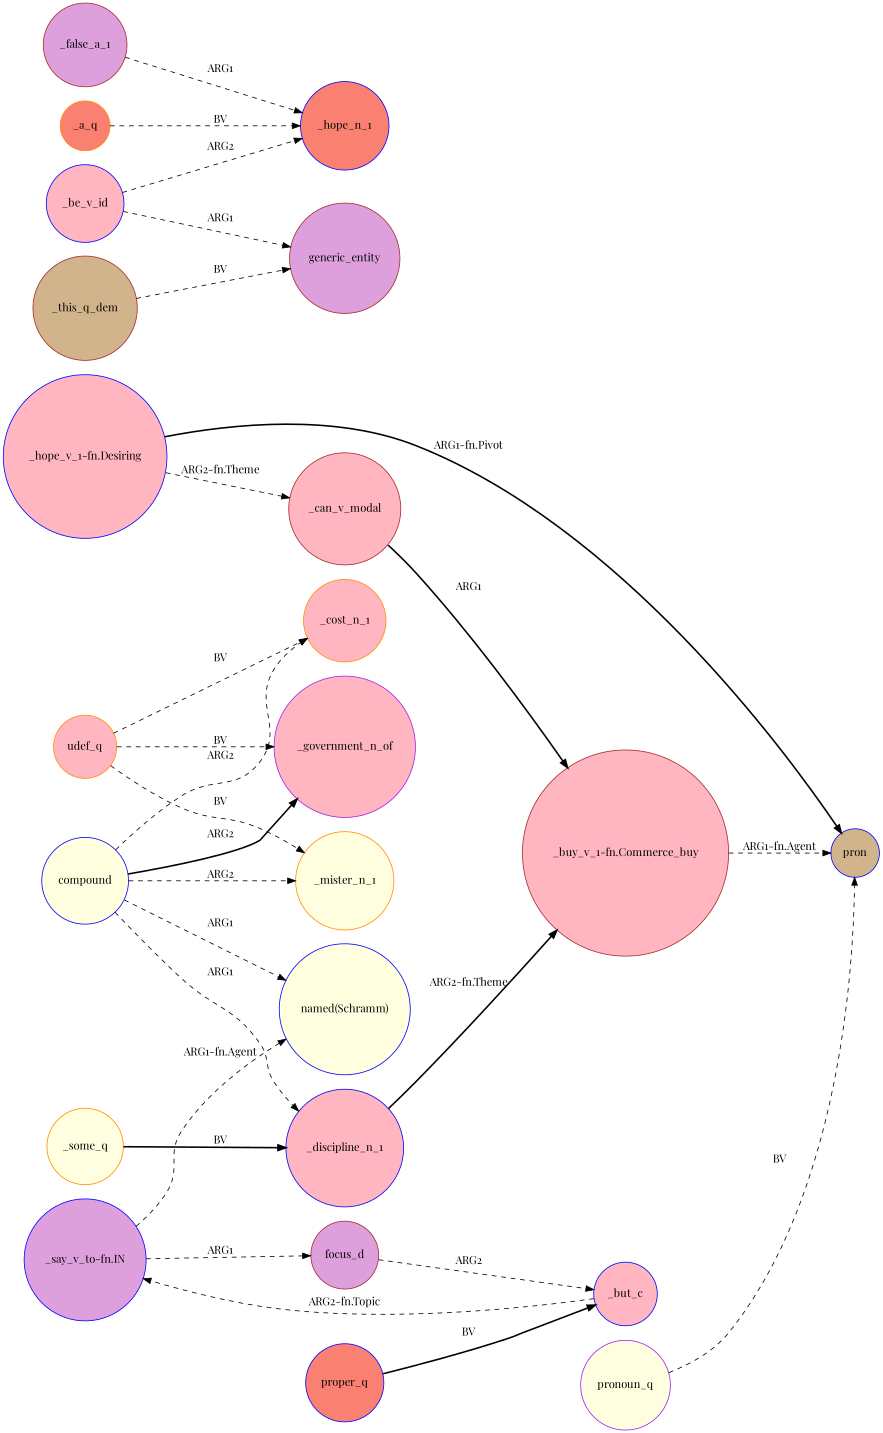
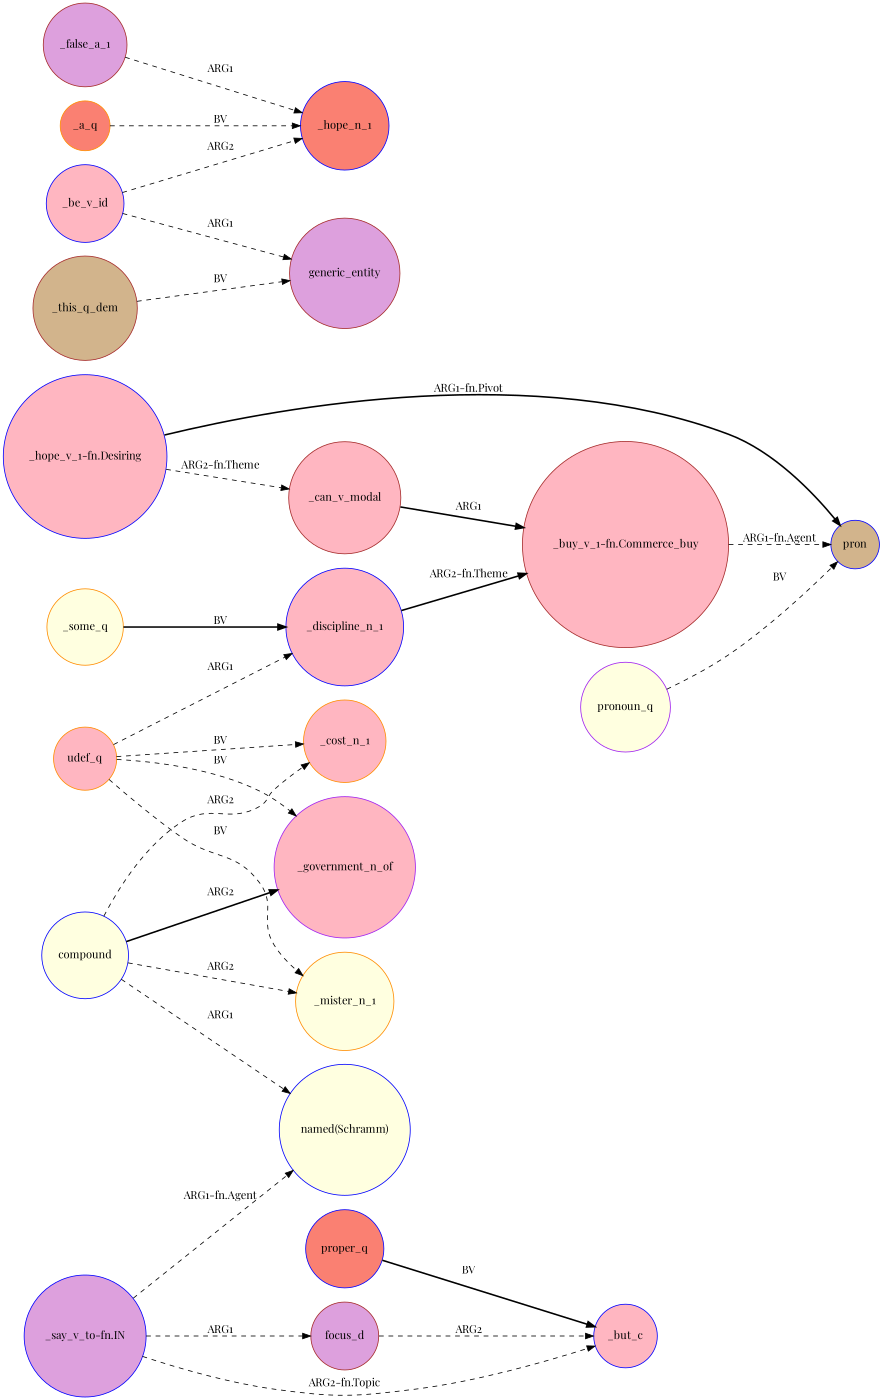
(214, 1002) -> (199, 701)
(371, 1314) -> (365, 1394)
